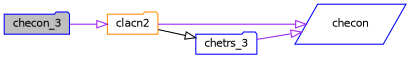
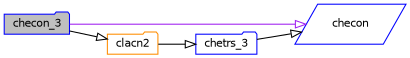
(83, 24) -> (83, 34)
(227, 24) -> (182, 24)
(274, 37) -> (274, 37)
